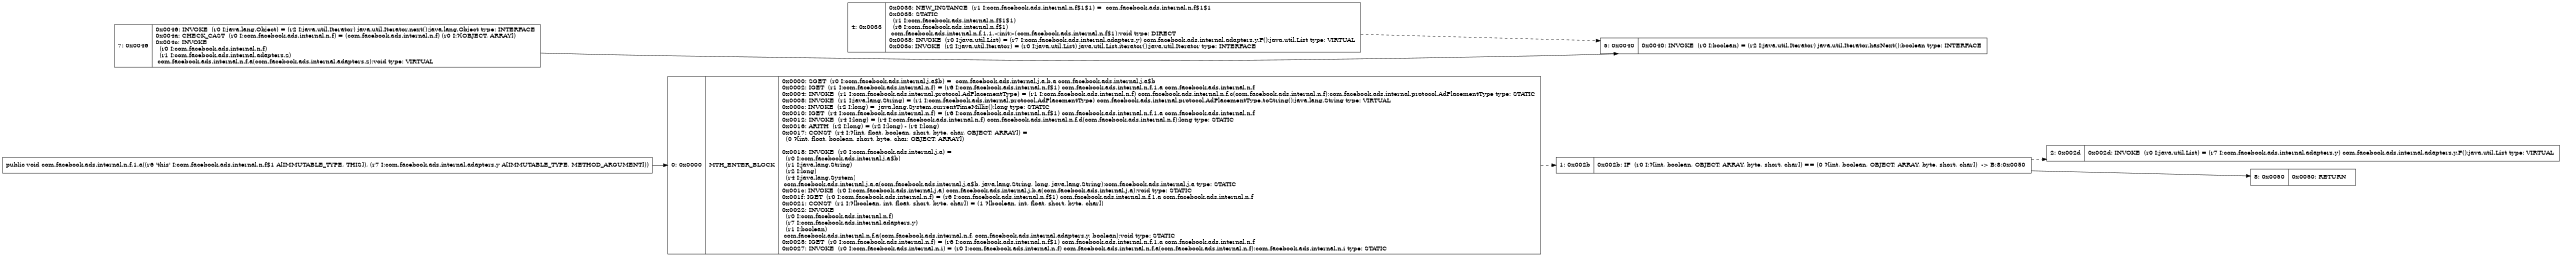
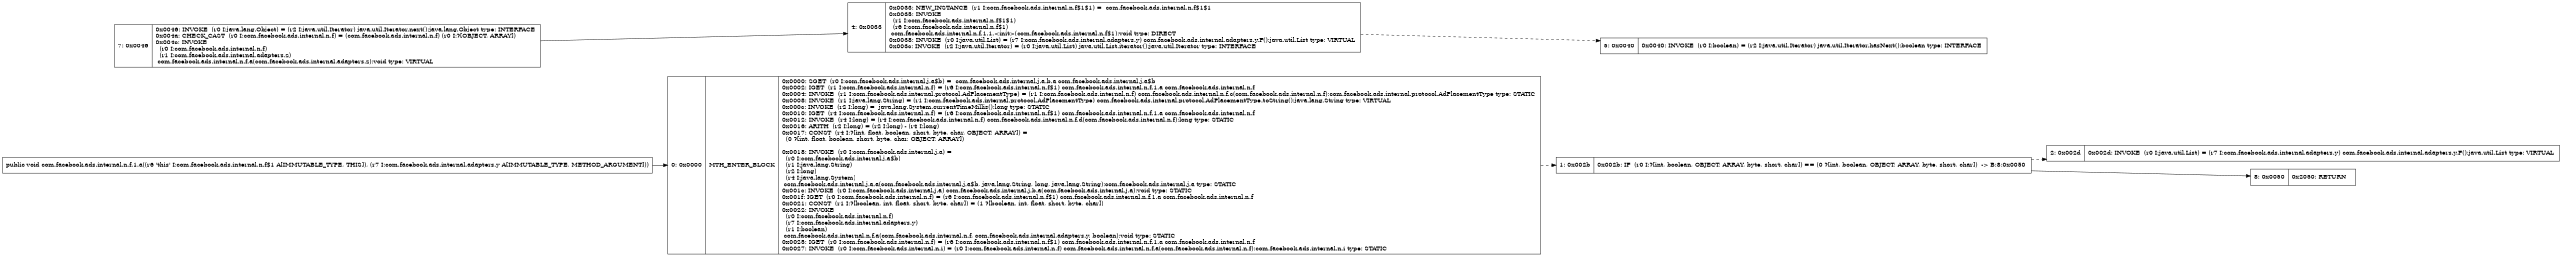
(916, 14) -> (917, 14)
(1077, 61) -> (692, 37)
(2322, 177) -> (2322, 177)
